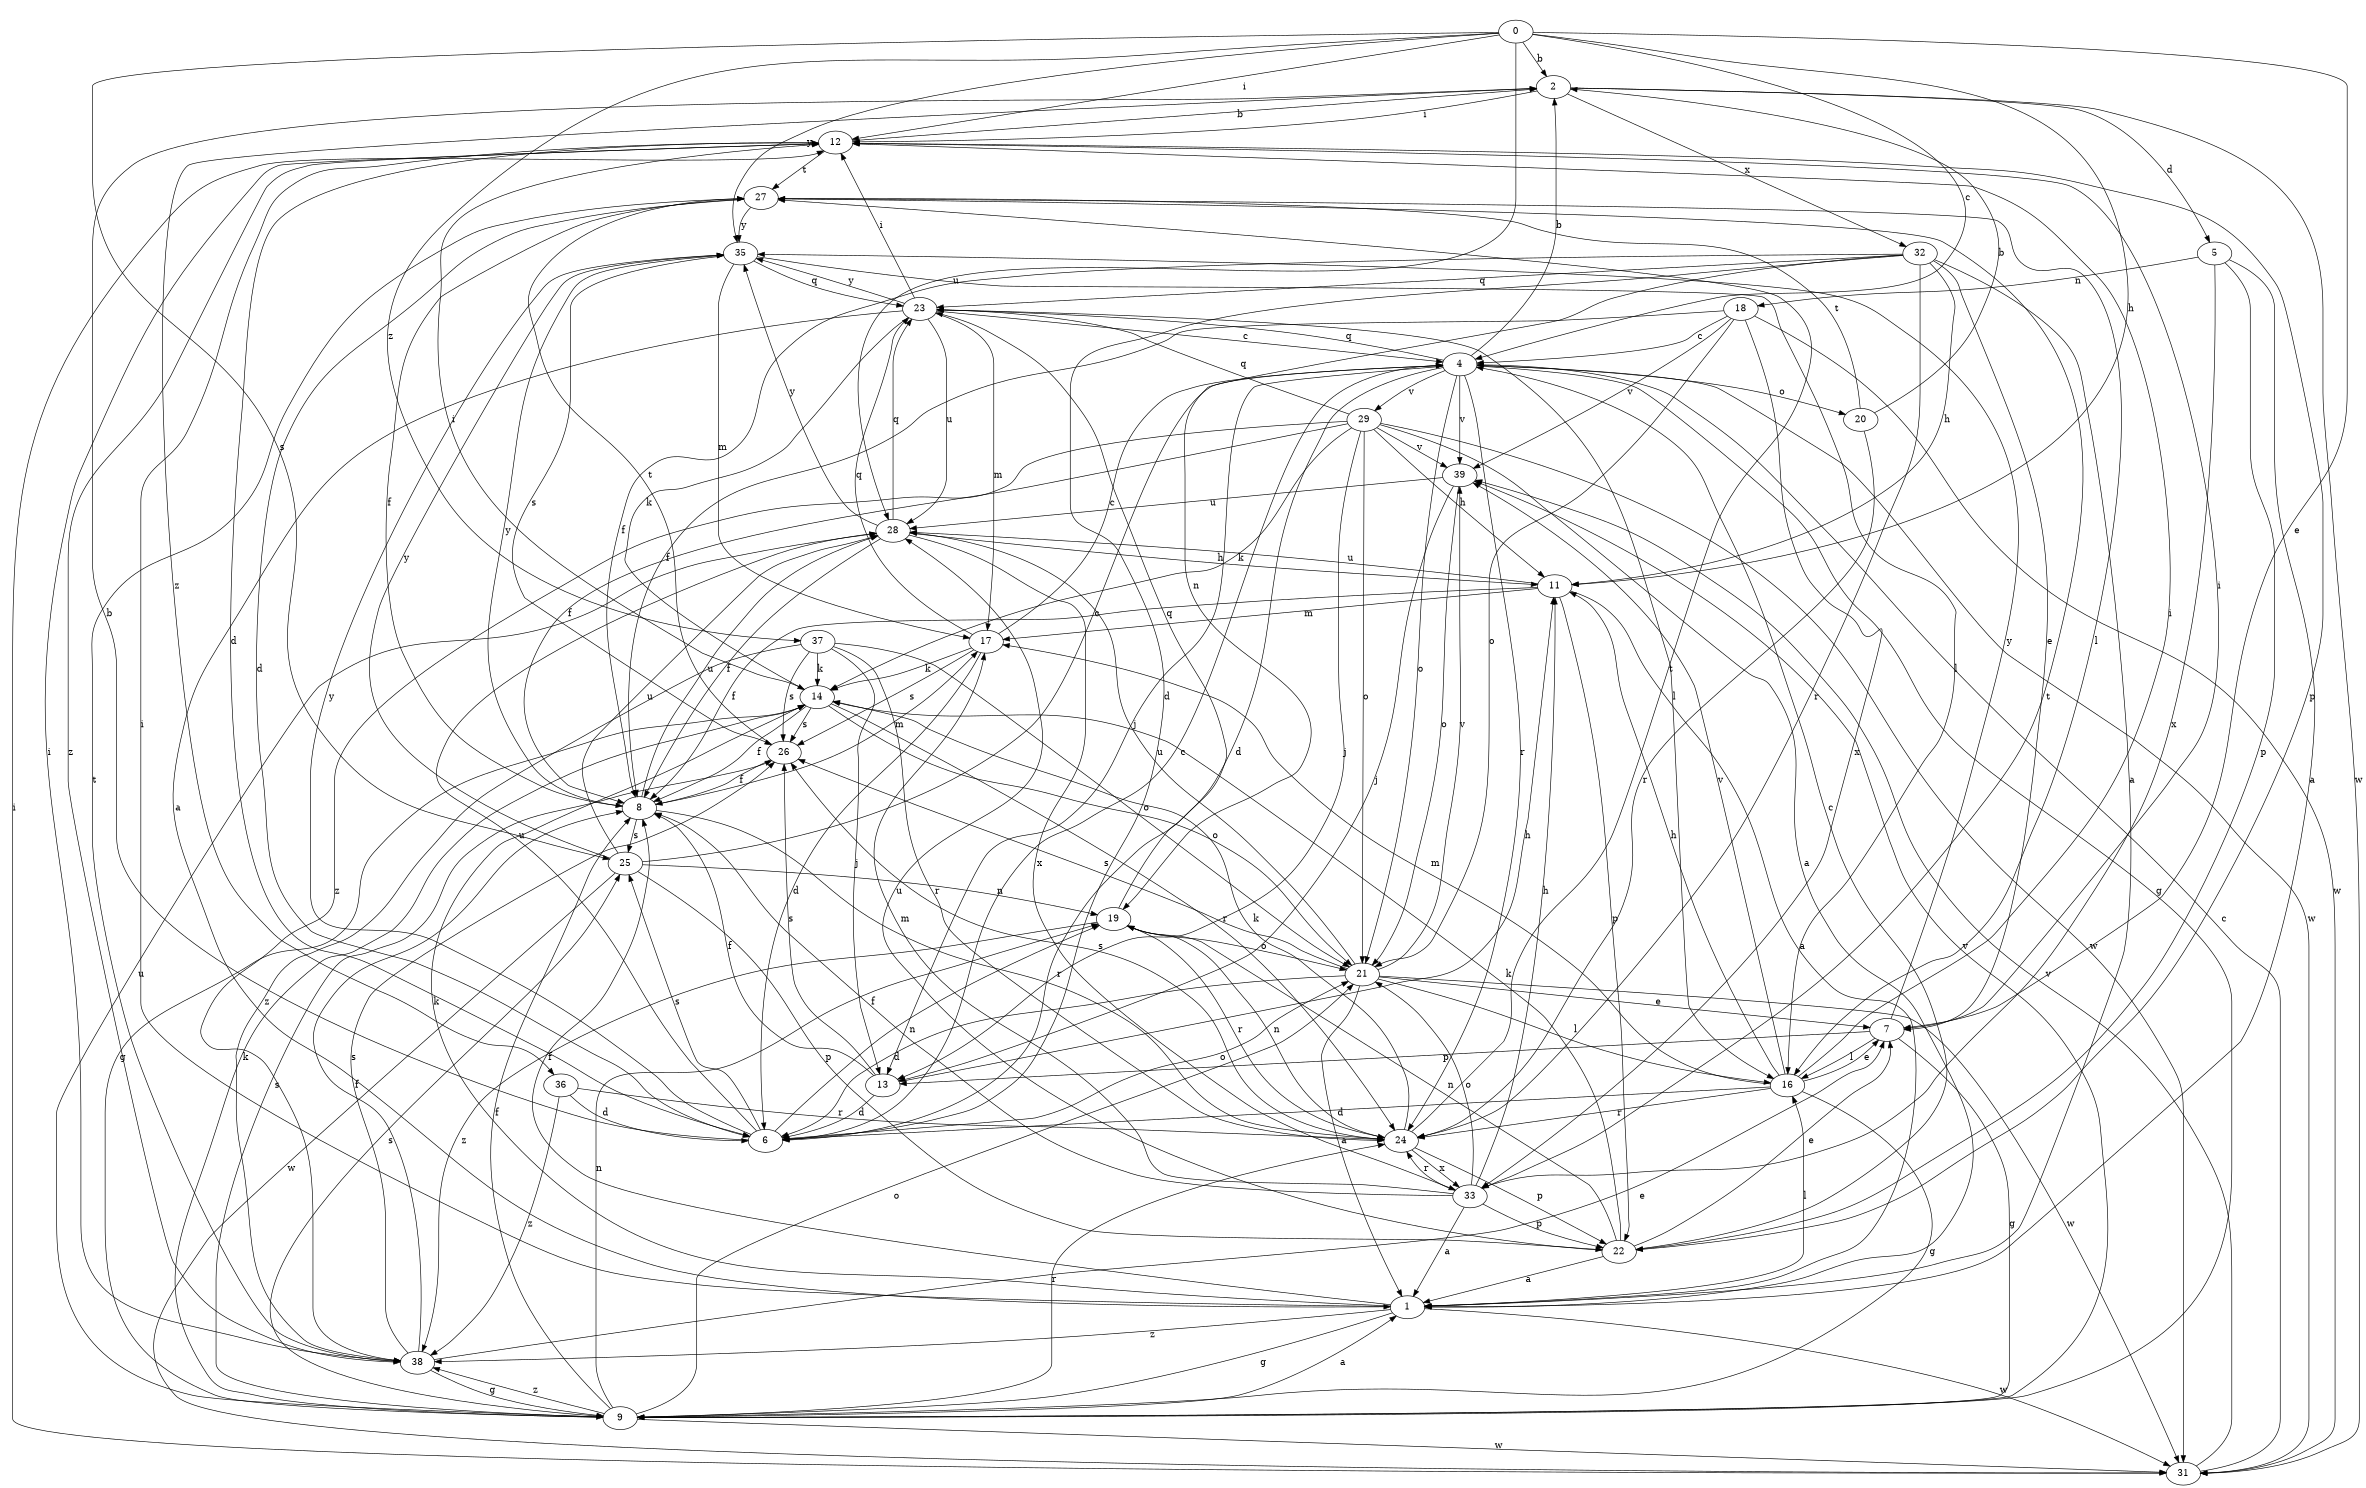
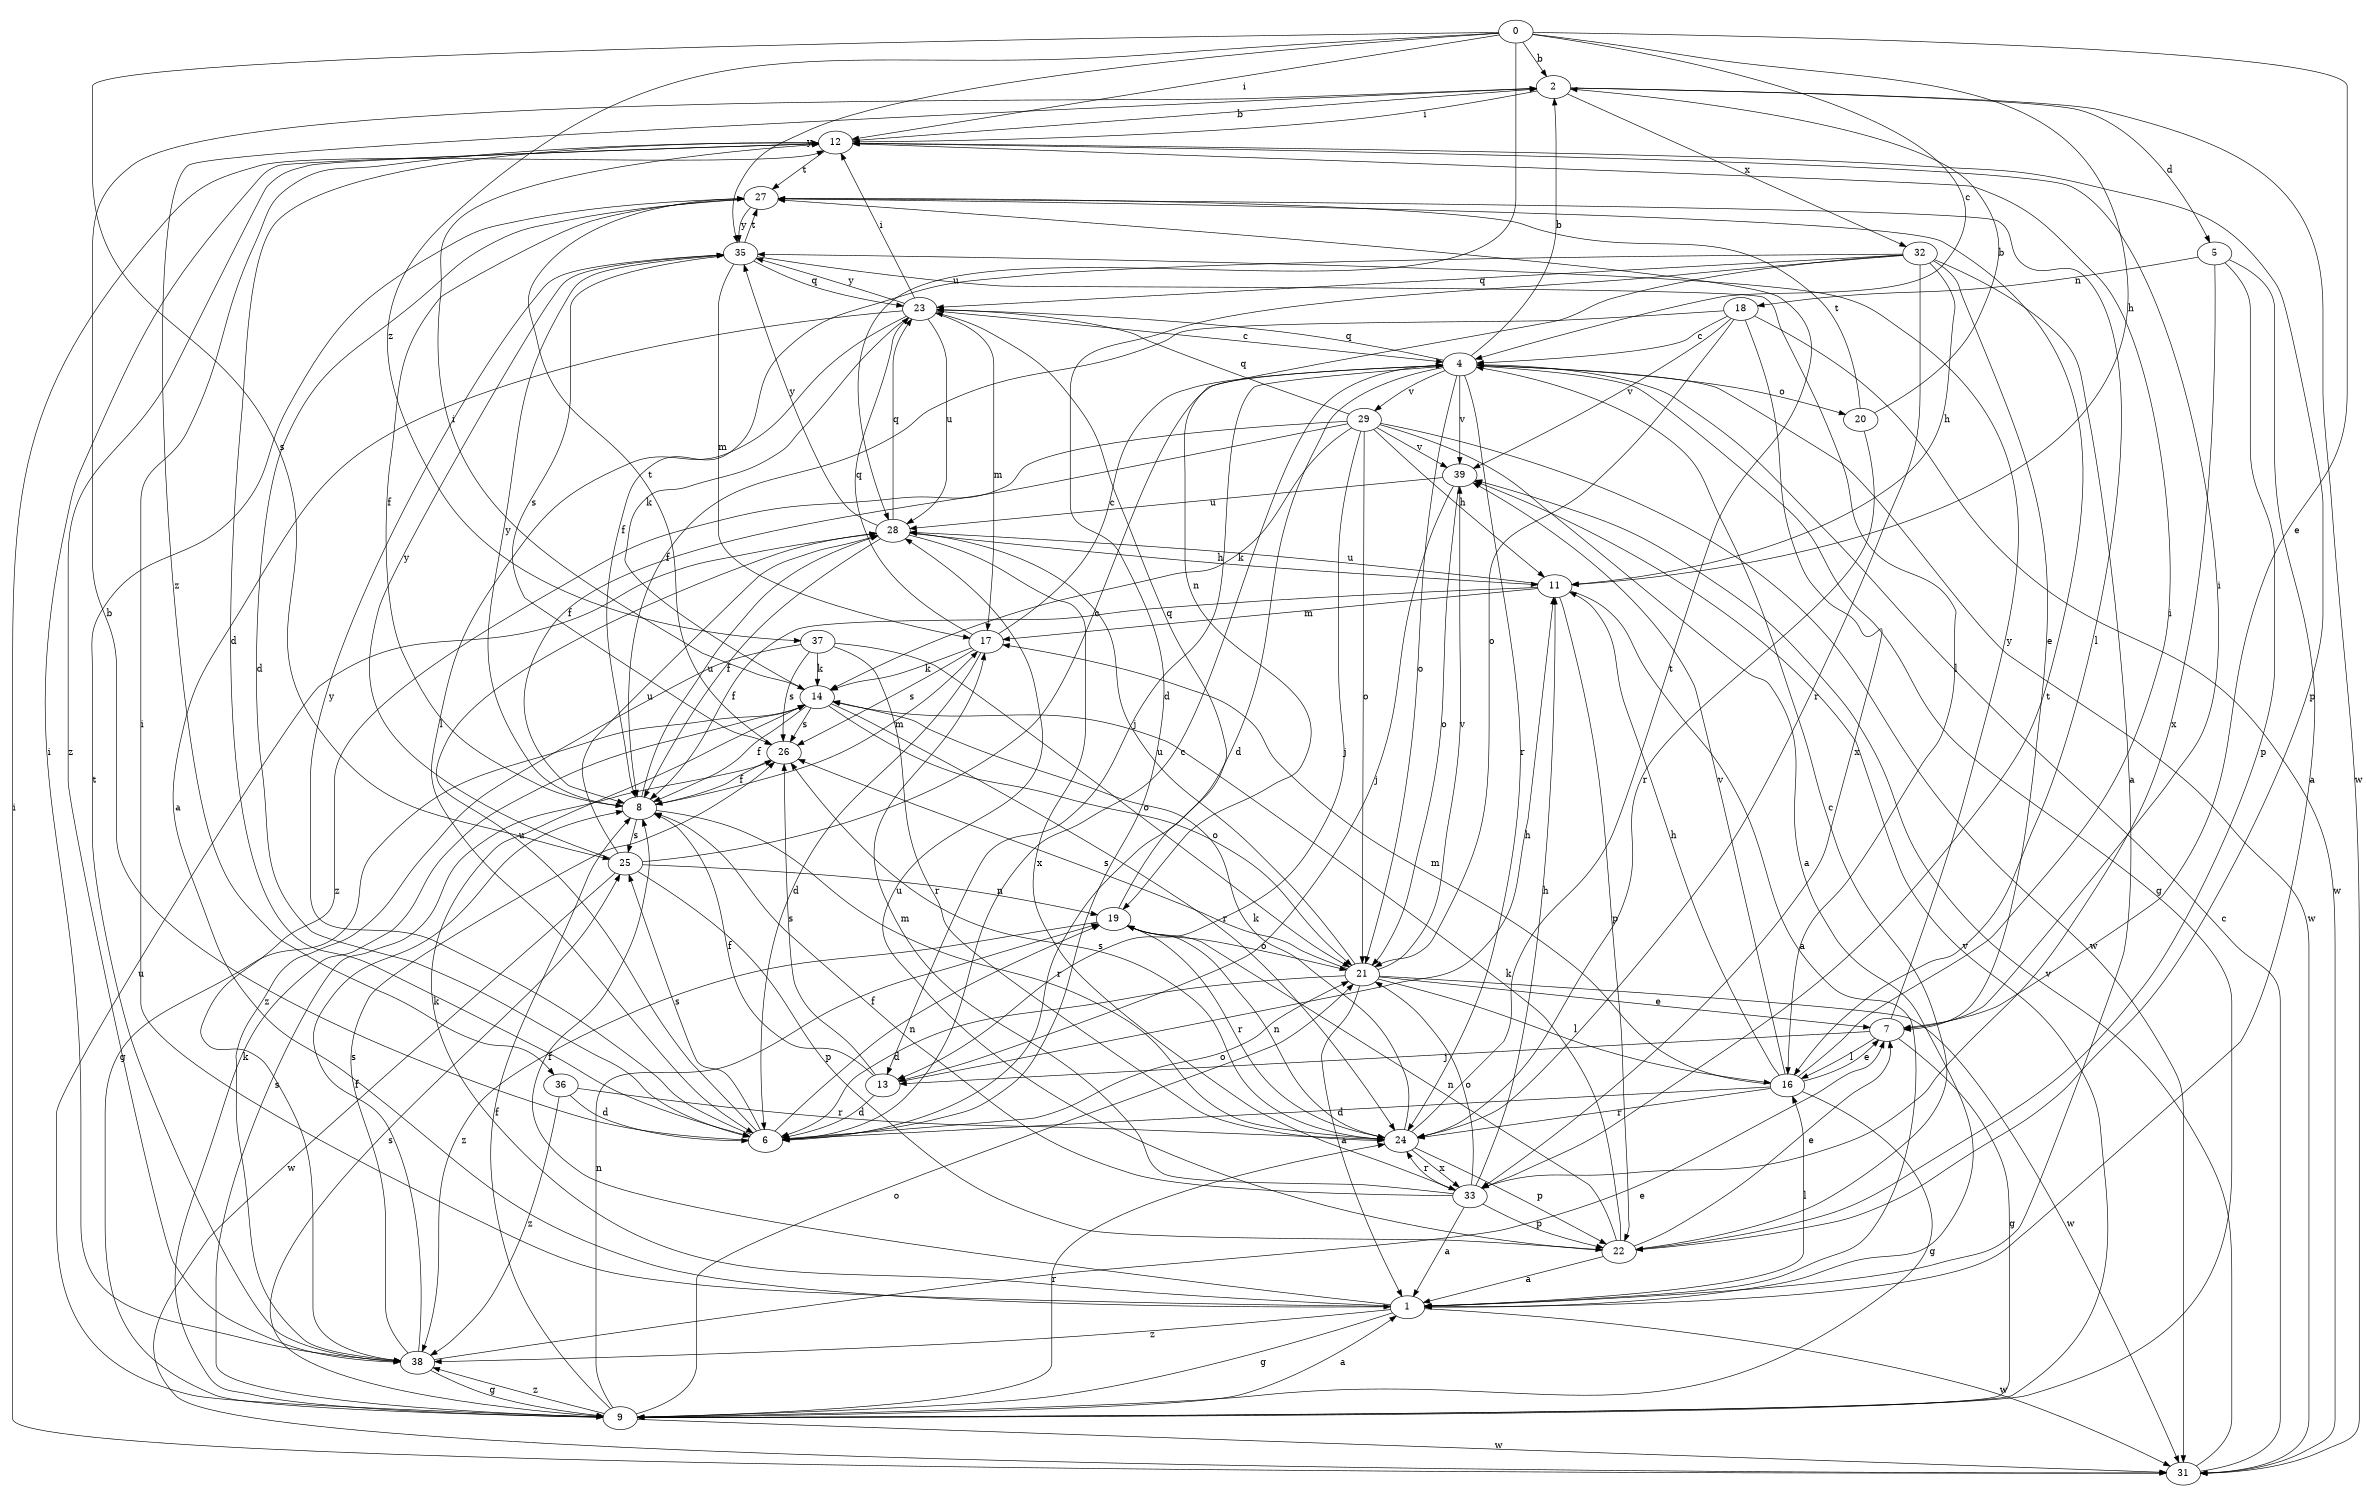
none -> (750, 229)
(1584, 445) -> (455, 660)
(856, 849) -> none
(1446, 1058) -> (1446, 1058)
